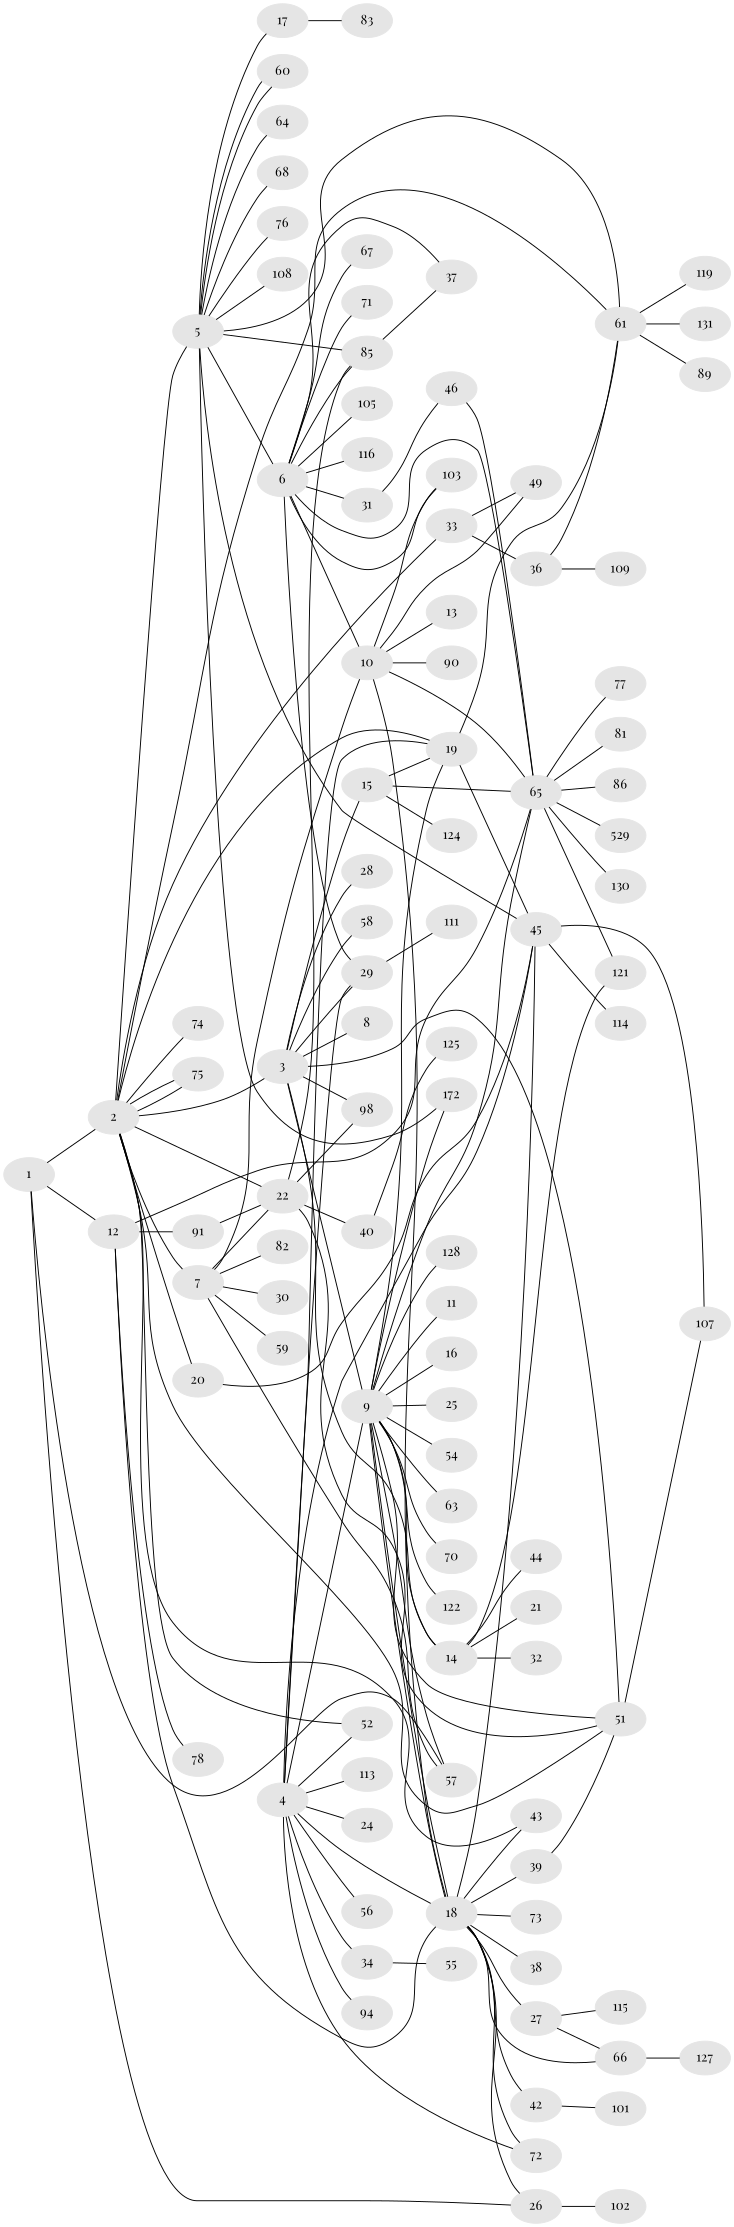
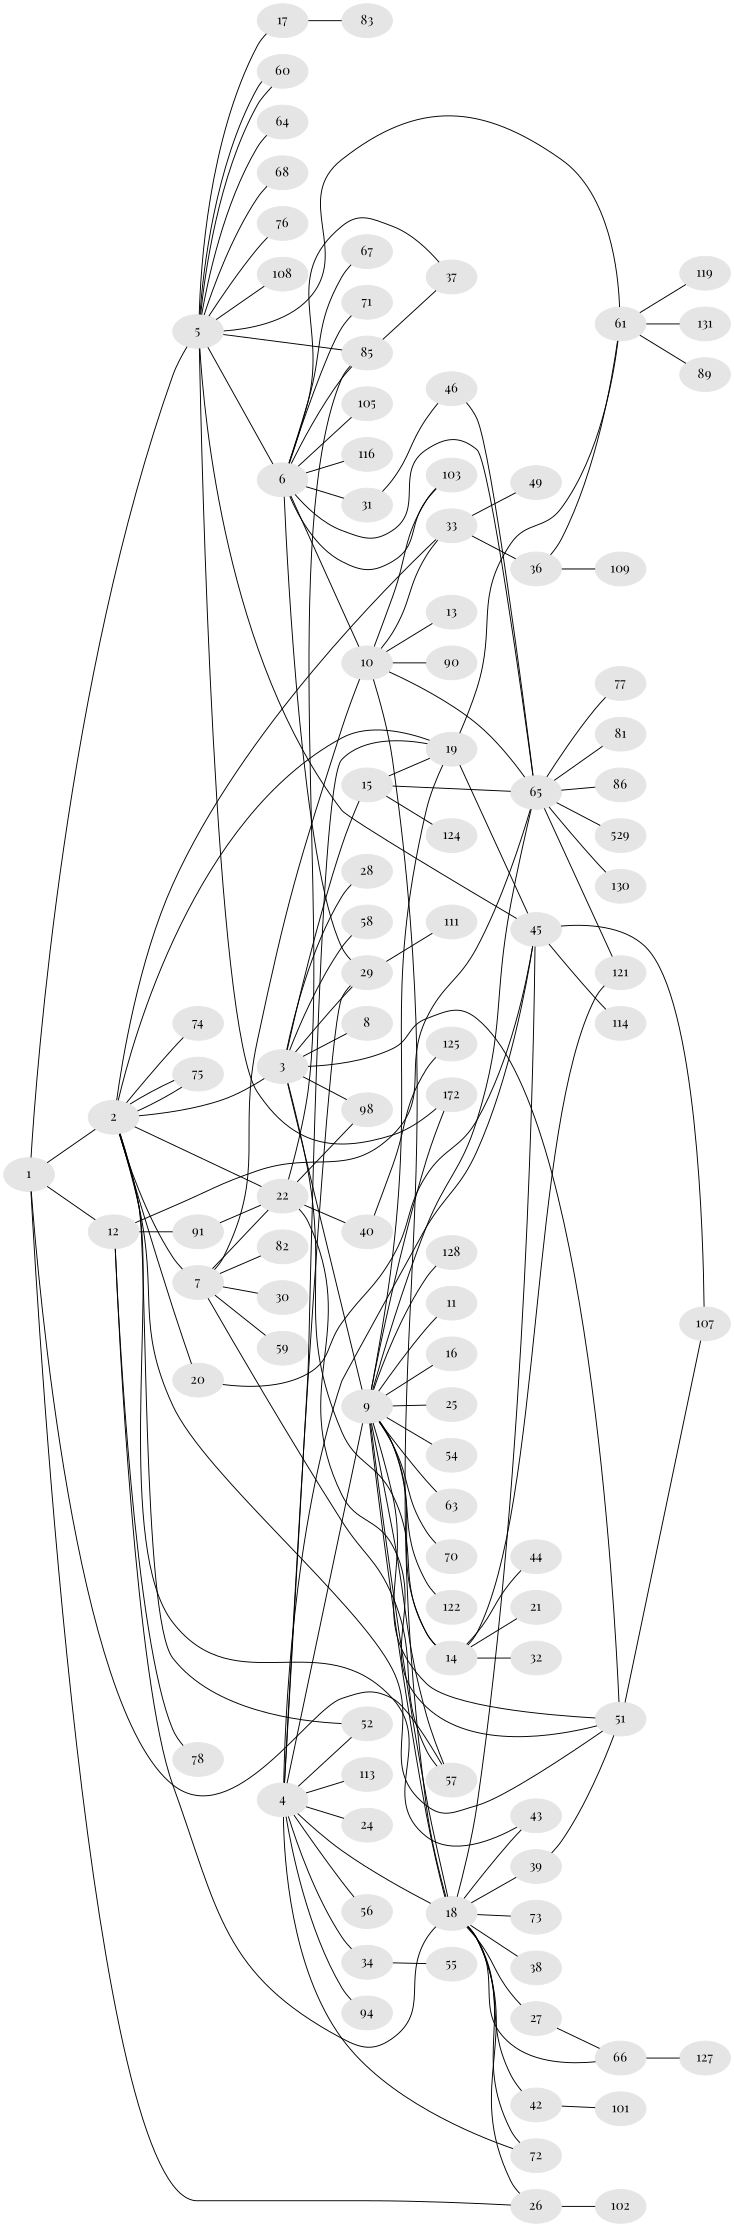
(244, 498) -> none
(449, 570) -> (409, 594)
(142, 722) -> (80, 746)
(621, 2007) -> none
